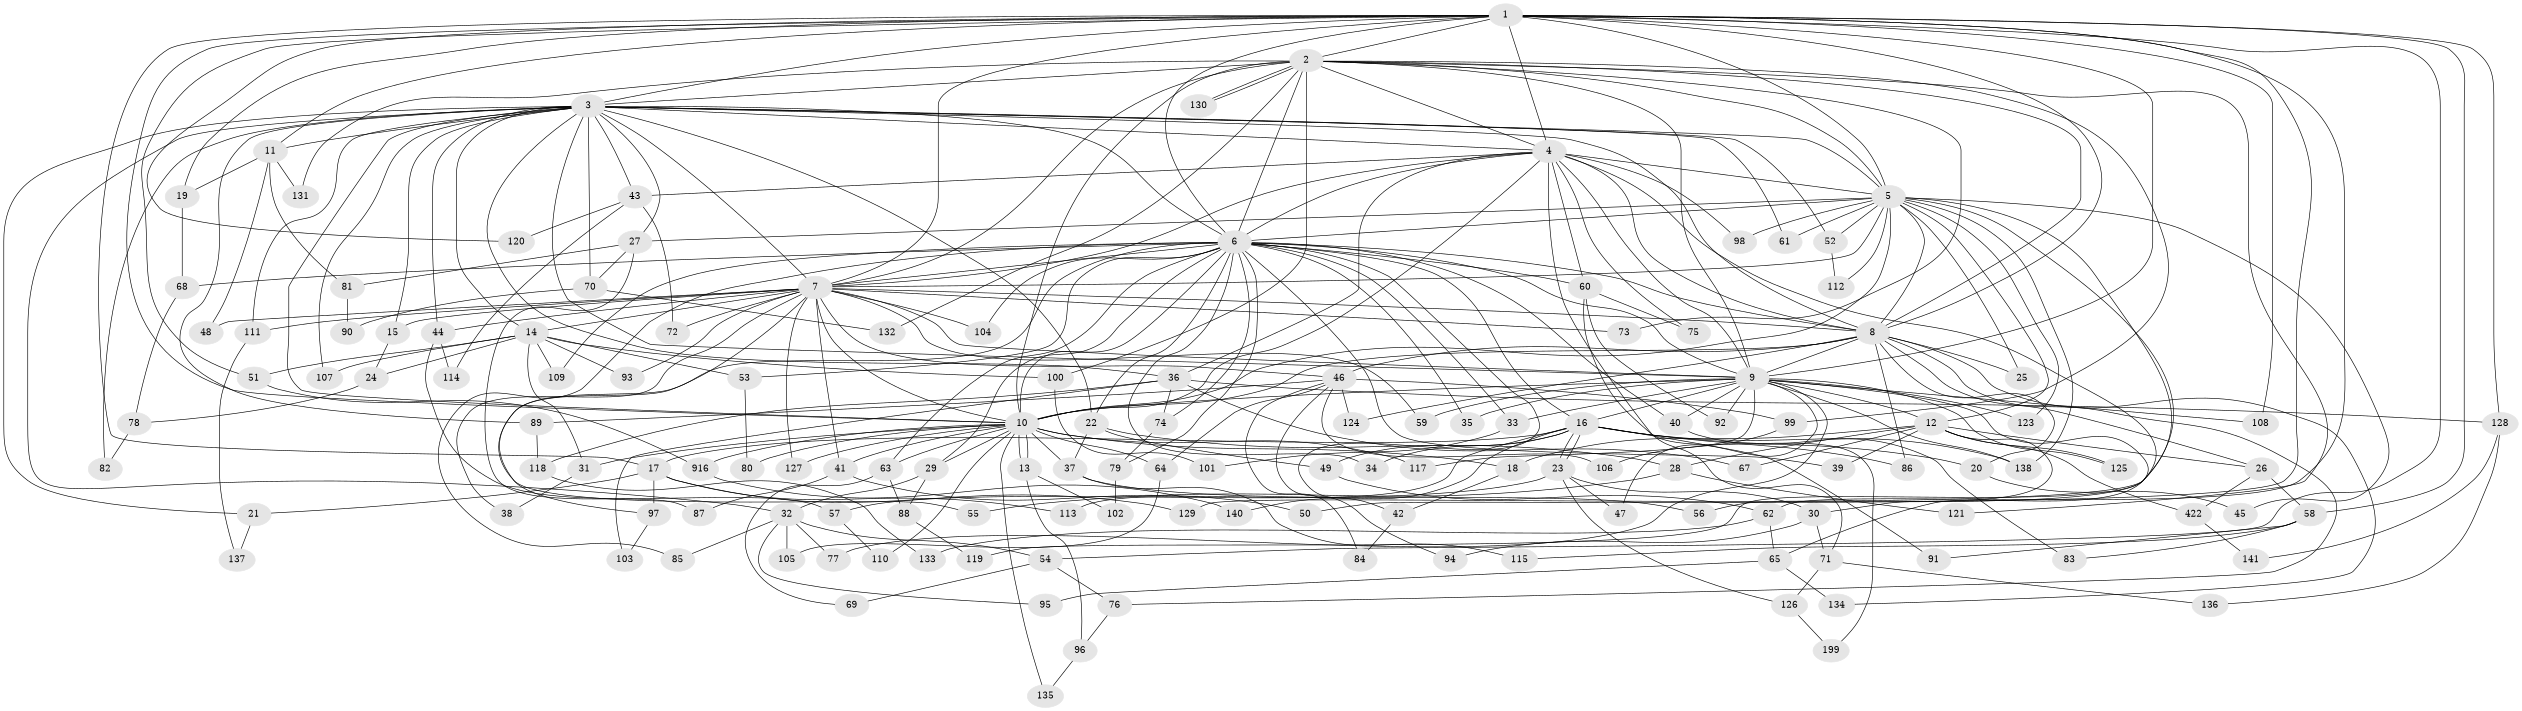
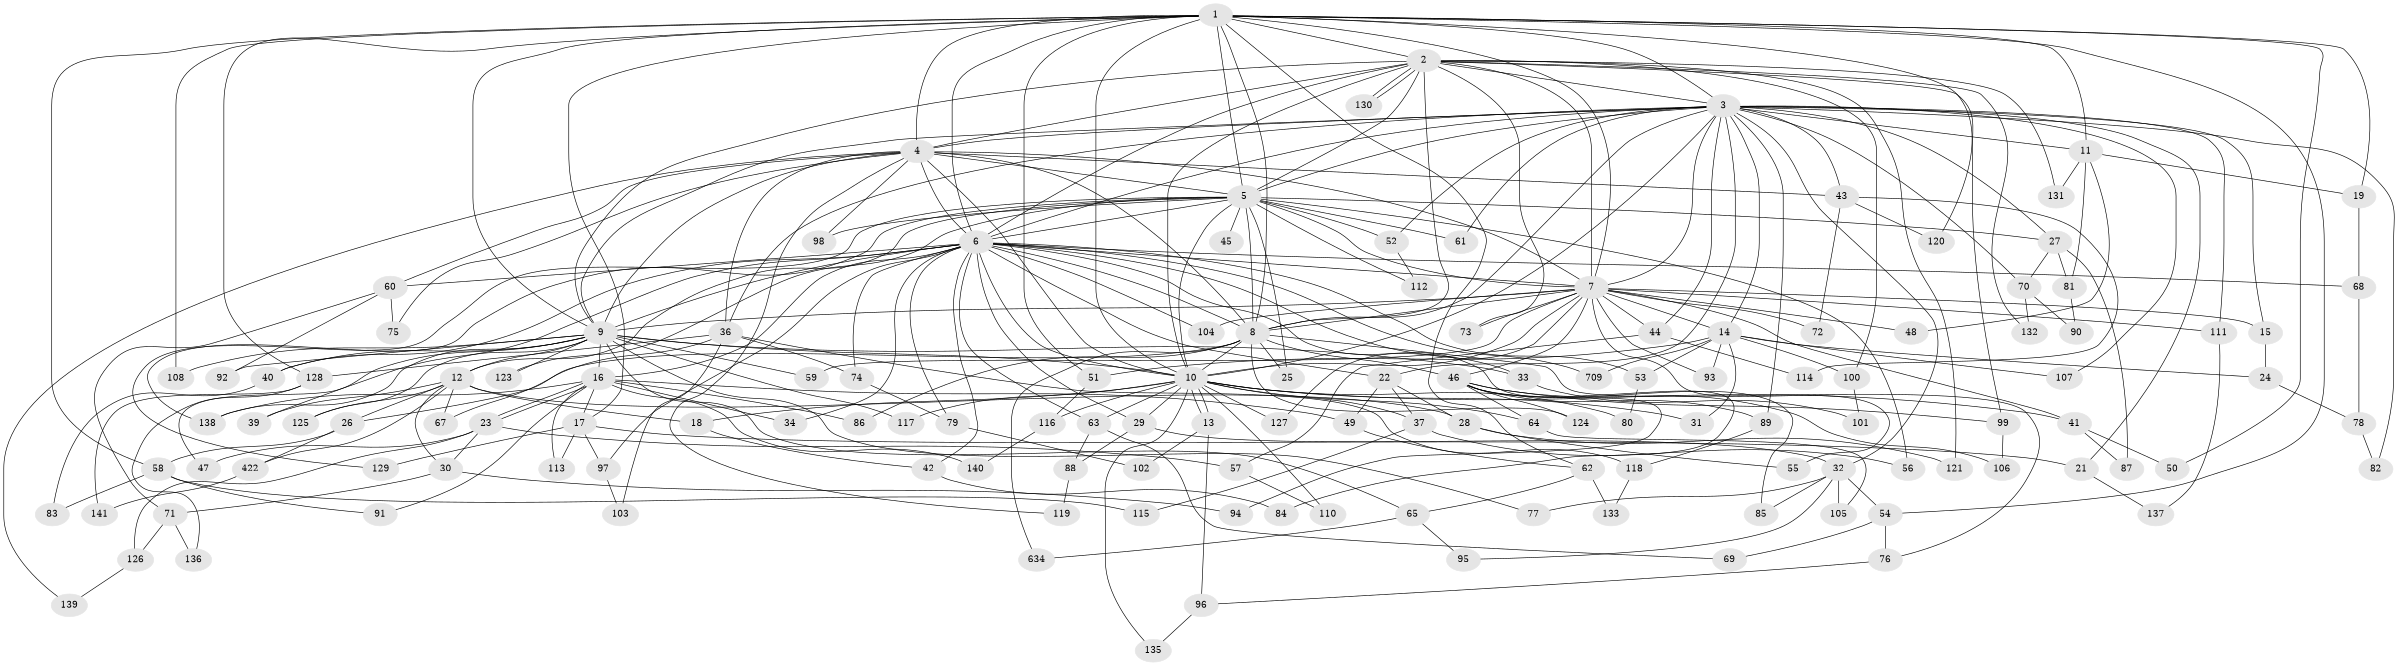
(1813, 356) -> none
(557, 378) -> (1594, 378)
(1467, 424) -> none
(701, 469) -> (1047, 424)
(1977, 469) -> none
(507, 515) -> none
(1837, 605) -> (1037, 560)
(1831, 651) -> (69, 605)
